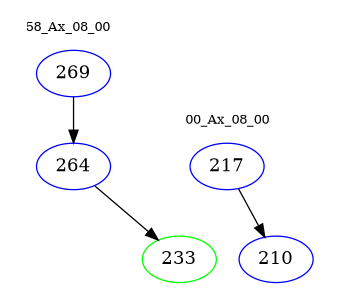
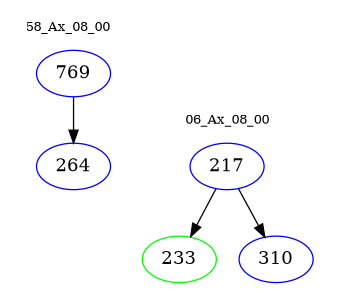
(74, 74) -> (74, 74)
(228, 121) -> (228, 121)
(122, 209) -> (206, 207)
(276, 259) -> (276, 259)
